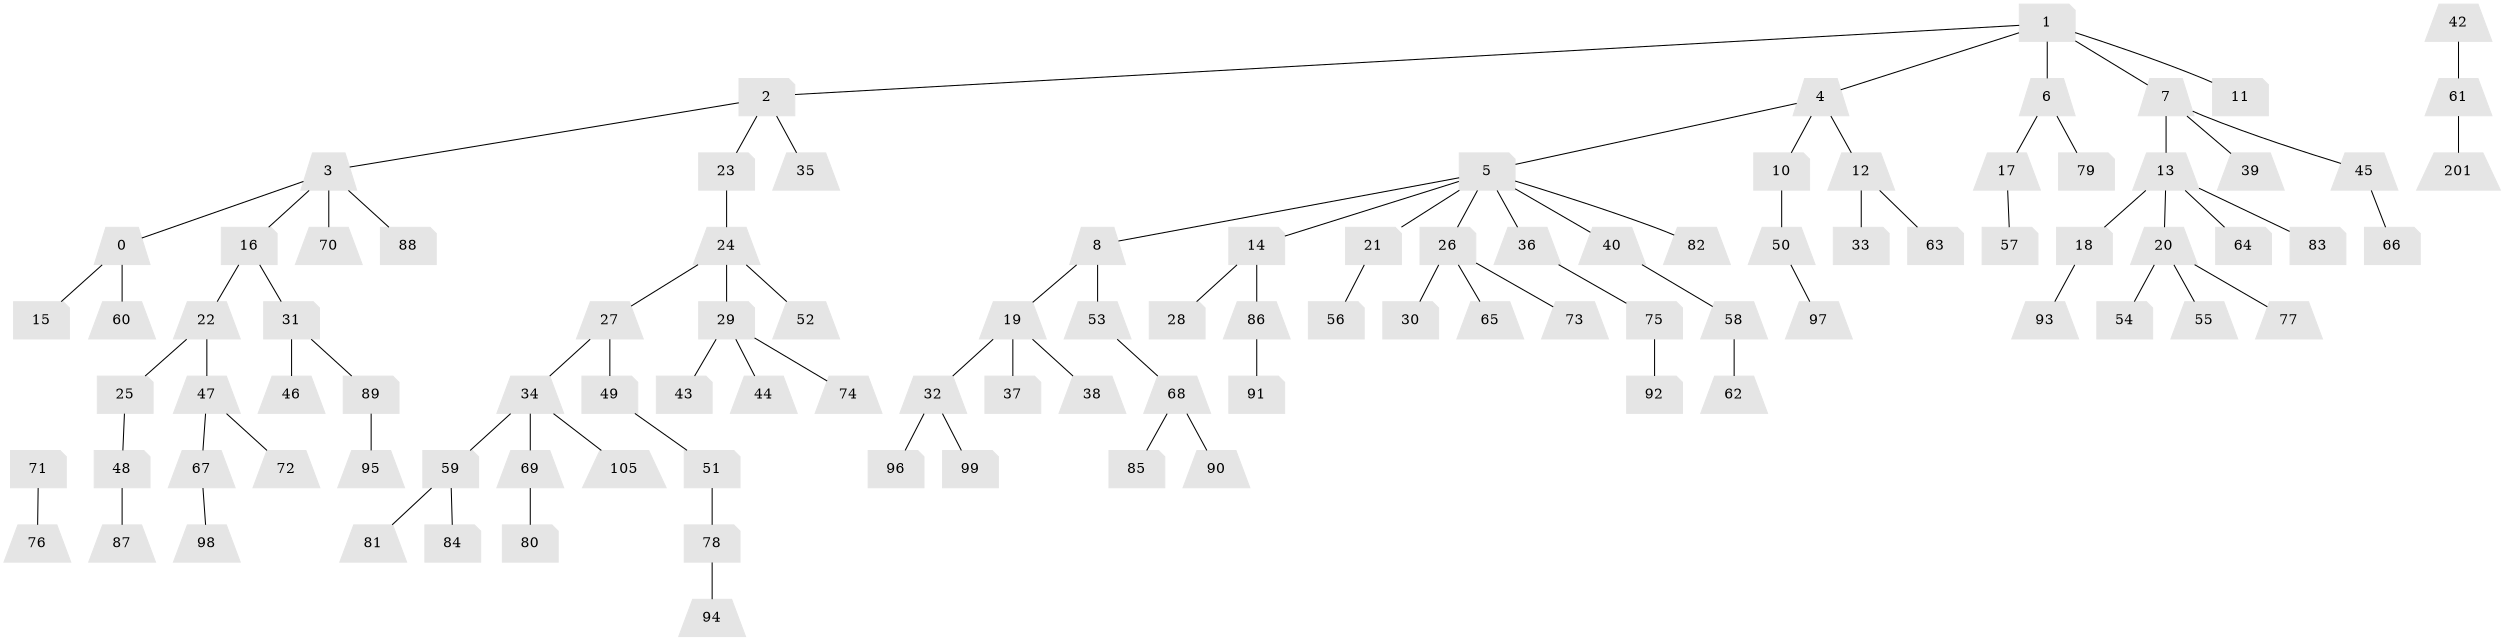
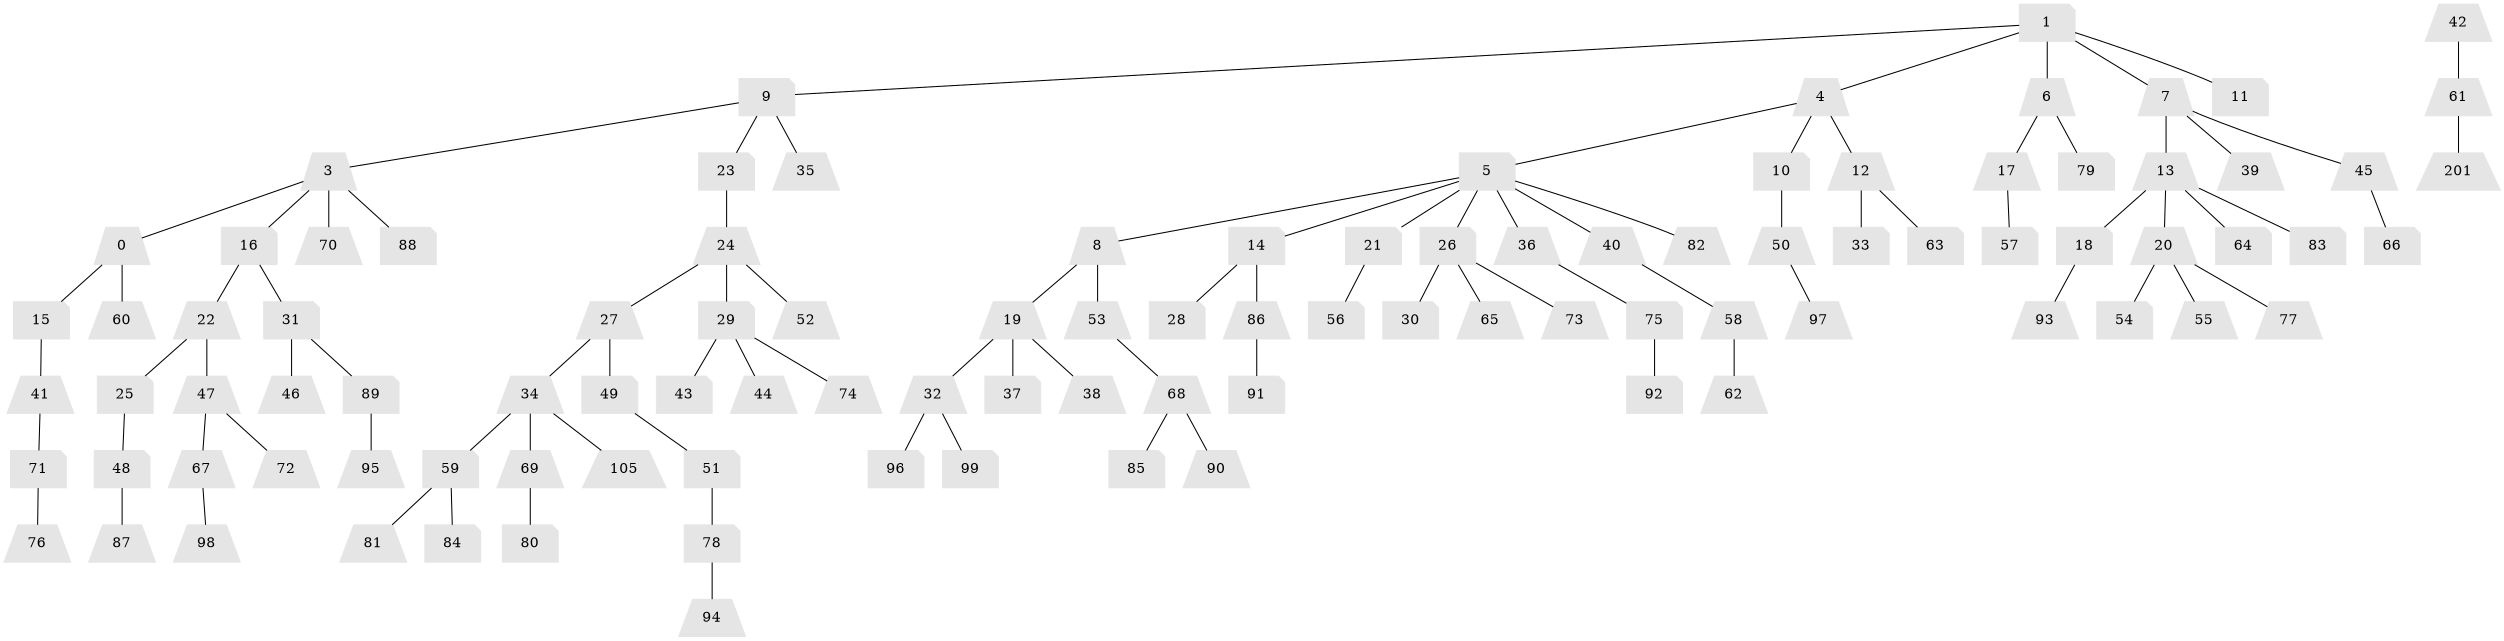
(767, 97) -> (767, 97)
none -> (40, 395)
